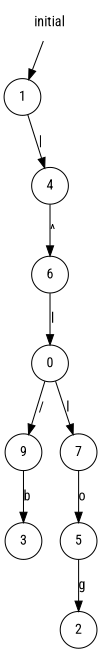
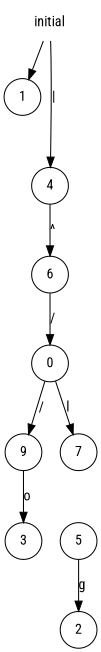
(35, 136) -> (51, 99)
(53, 319) -> (53, 319)
(79, 492) -> none
(27, 497) -> (27, 497)
